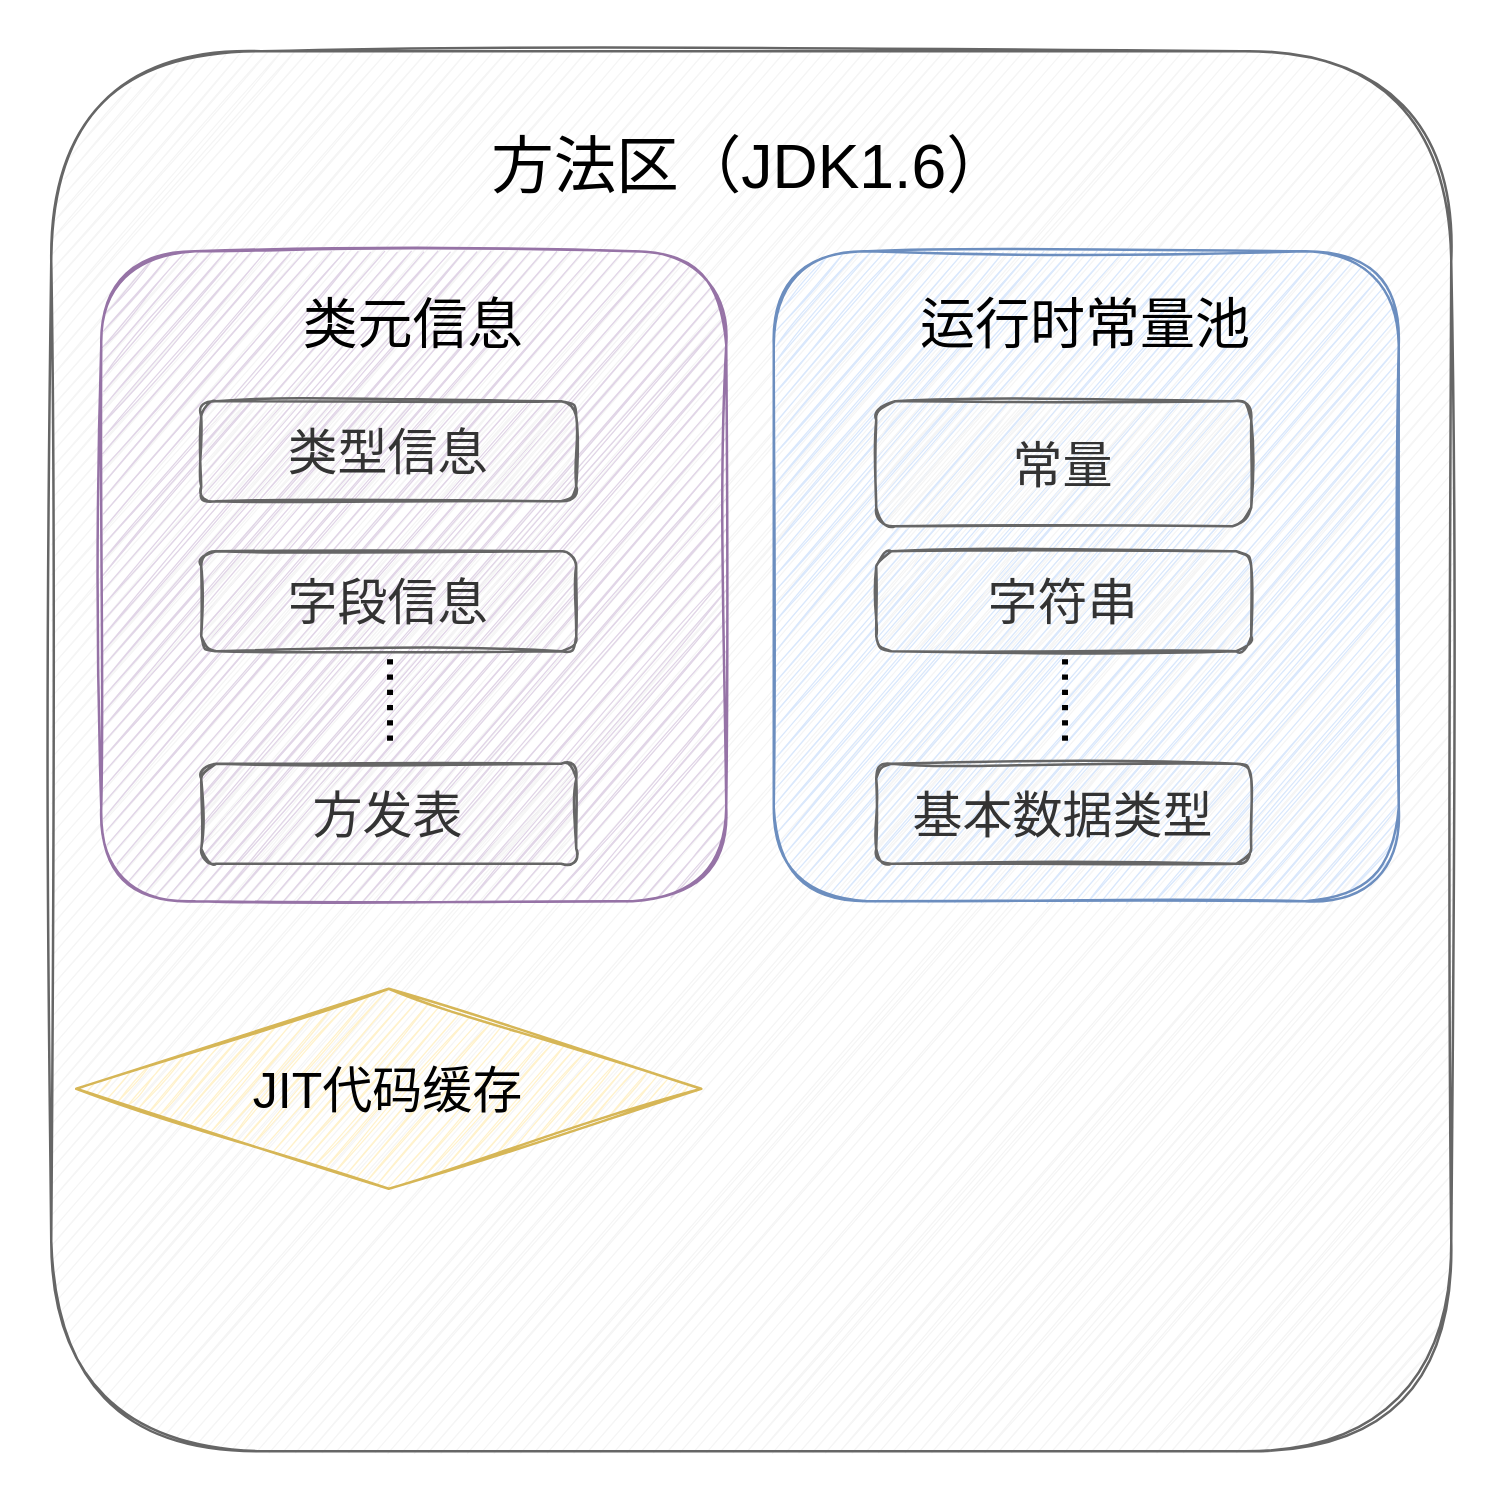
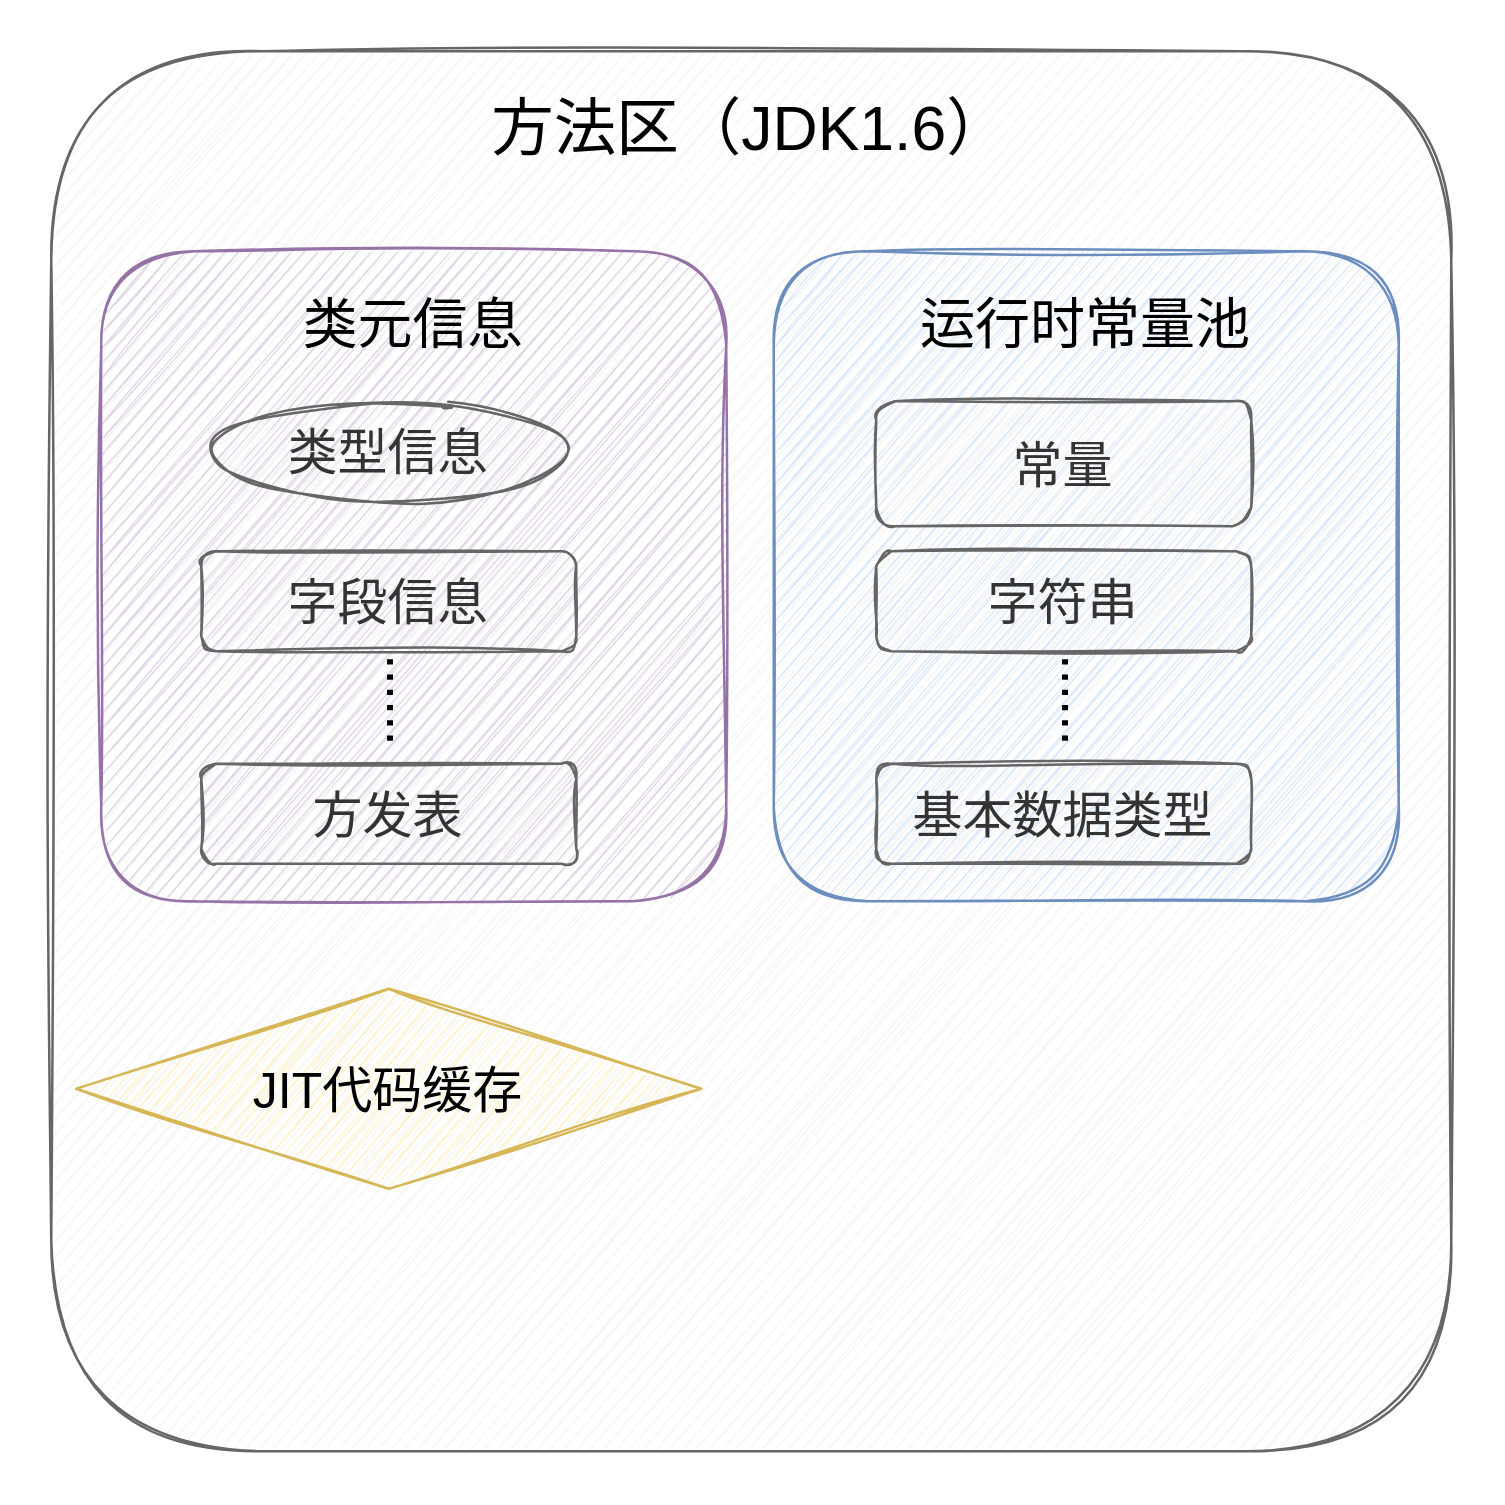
(751, 164) -> (751, 126)
(389, 451) -> (389, 451)
